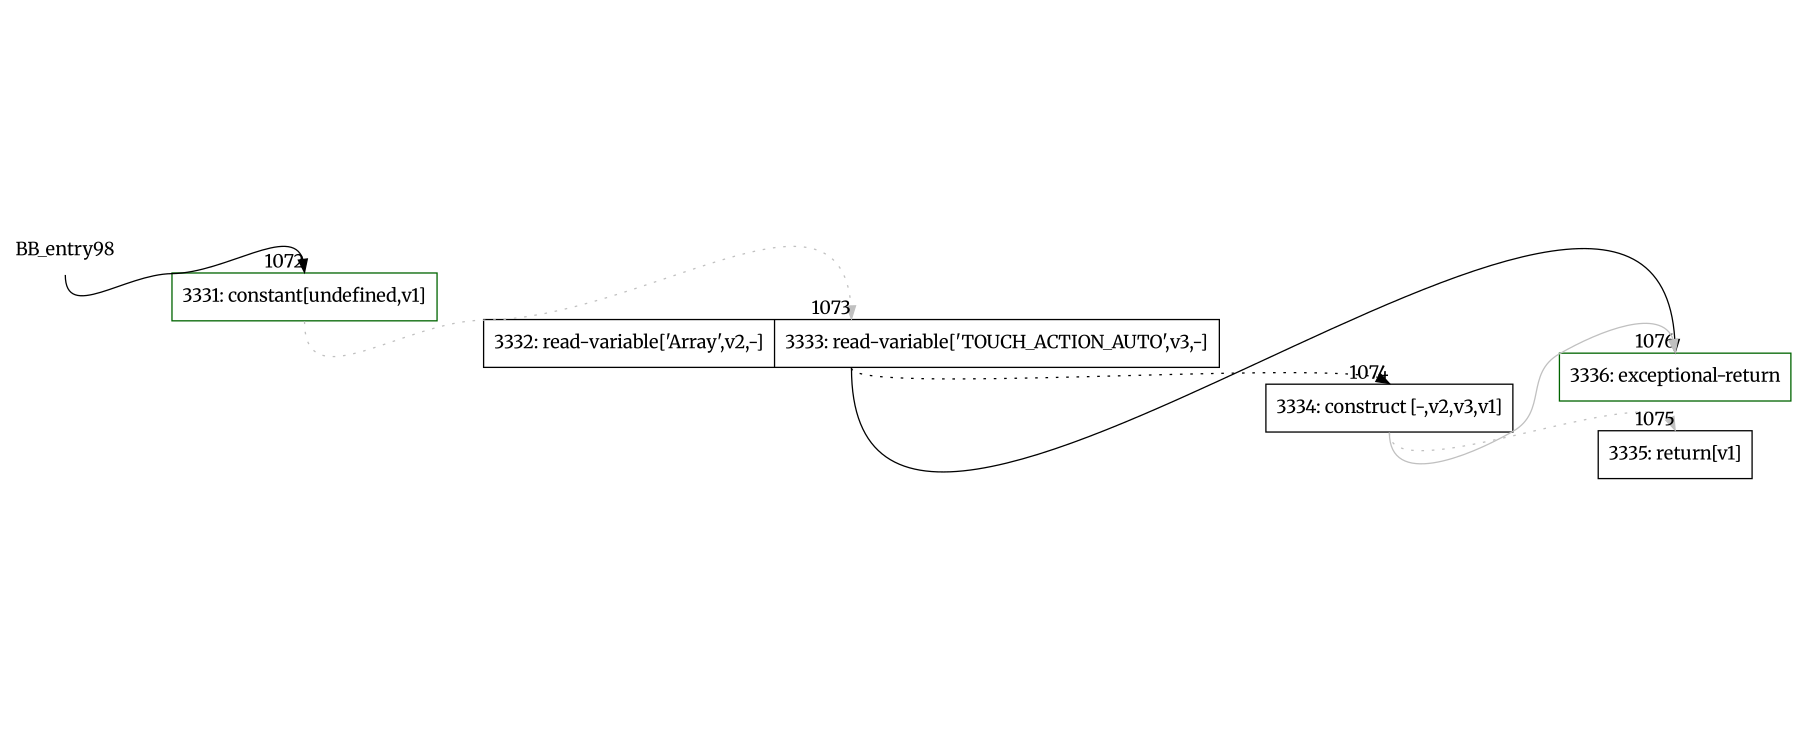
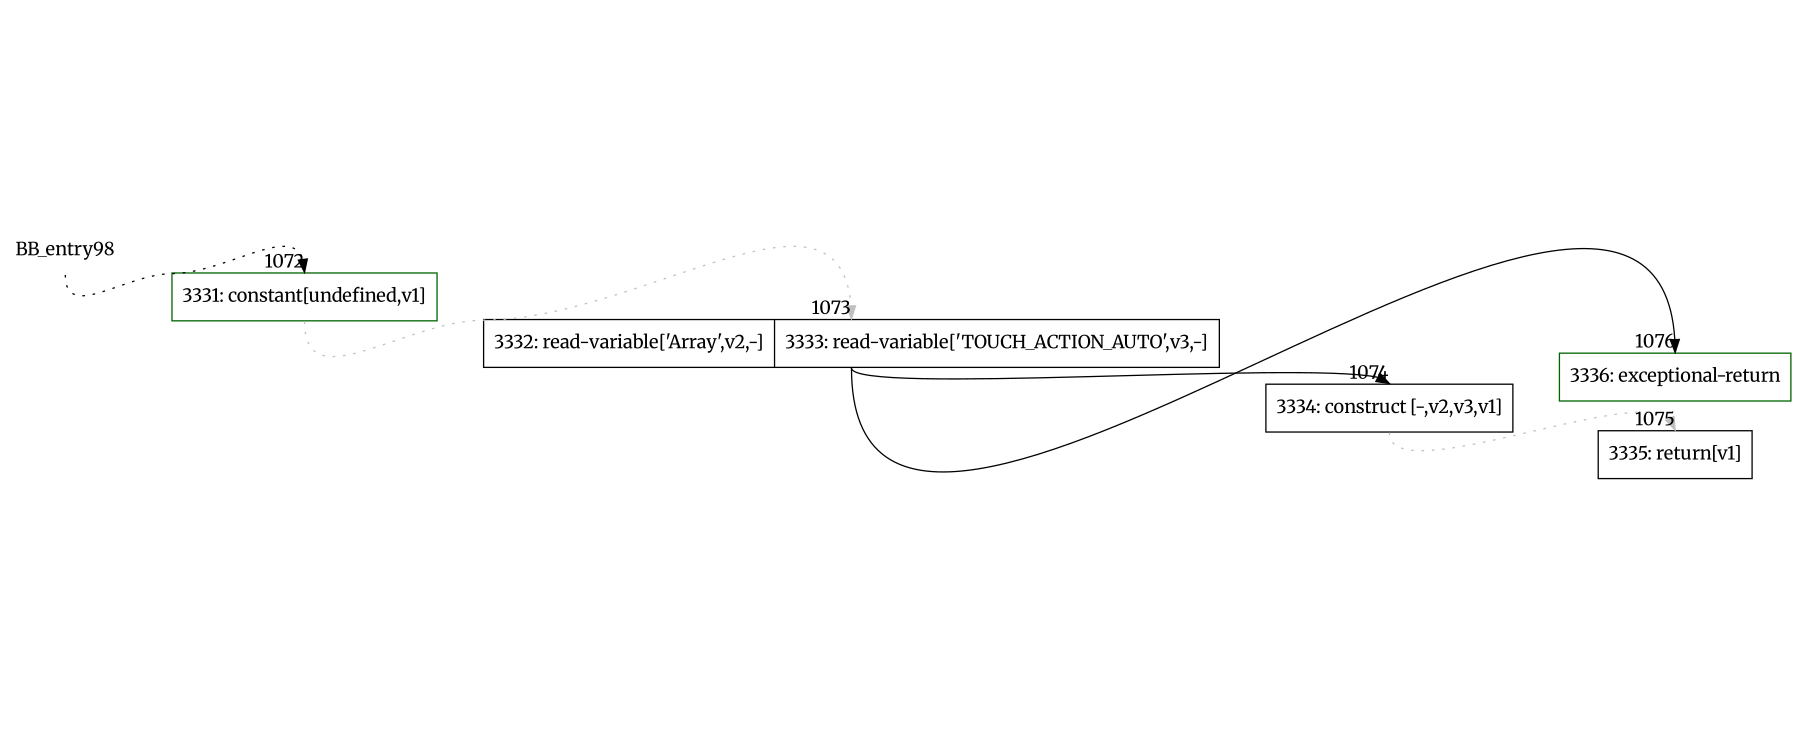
(180, 273) -> (180, 273)
(1114, 376) -> (1114, 376)
(1534, 403) -> none
